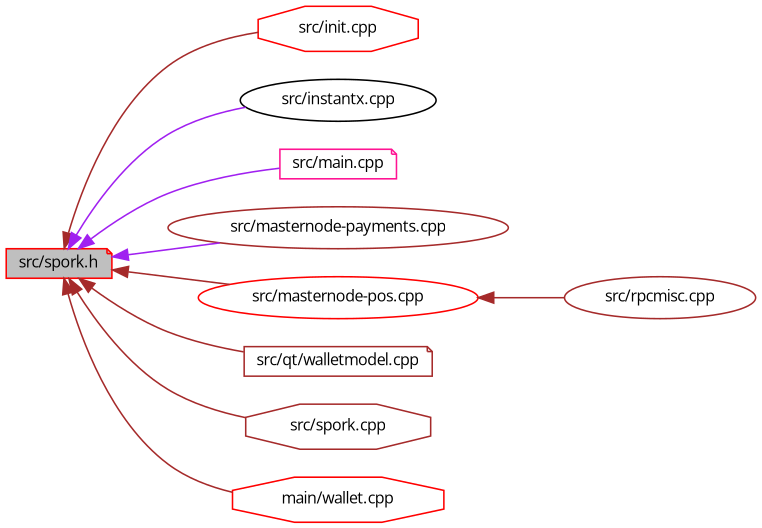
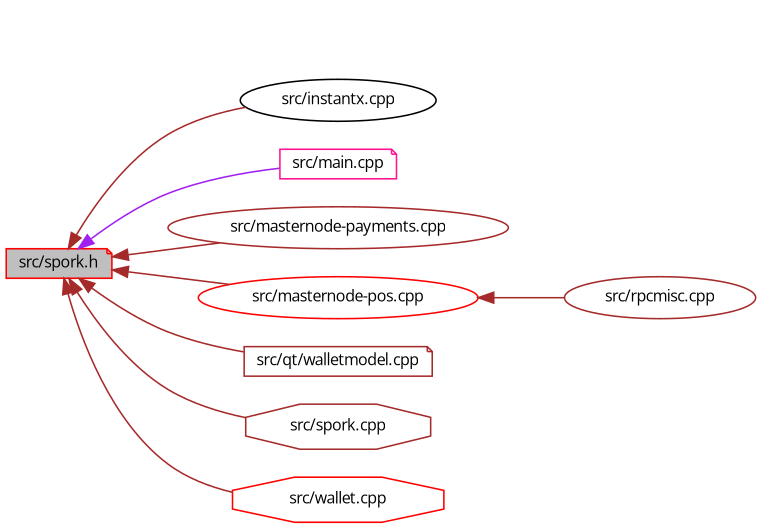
(338, 29) -> none
(146, 150) -> (146, 150)
(174, 249) -> (174, 249)
(338, 500) -> (338, 500)
